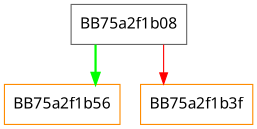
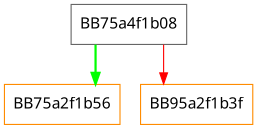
(129, 24) -> (129, 24)
(197, 104) -> (197, 104)
